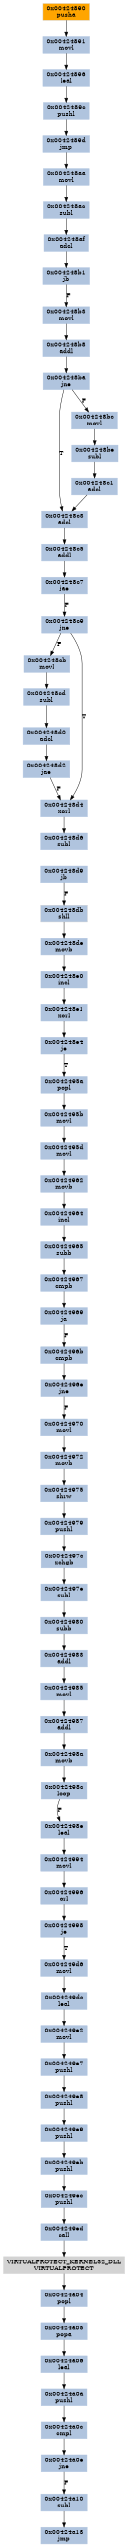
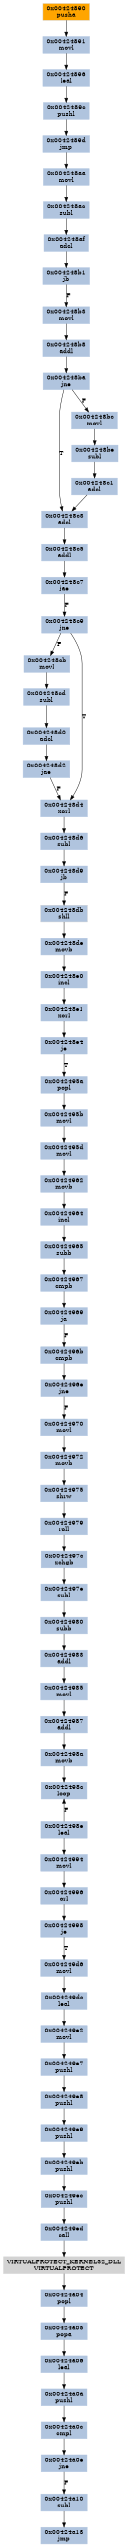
none -> (64, 856)
(64, 1526) -> (64, 1526)
(57, 1808) -> (64, 1812)
